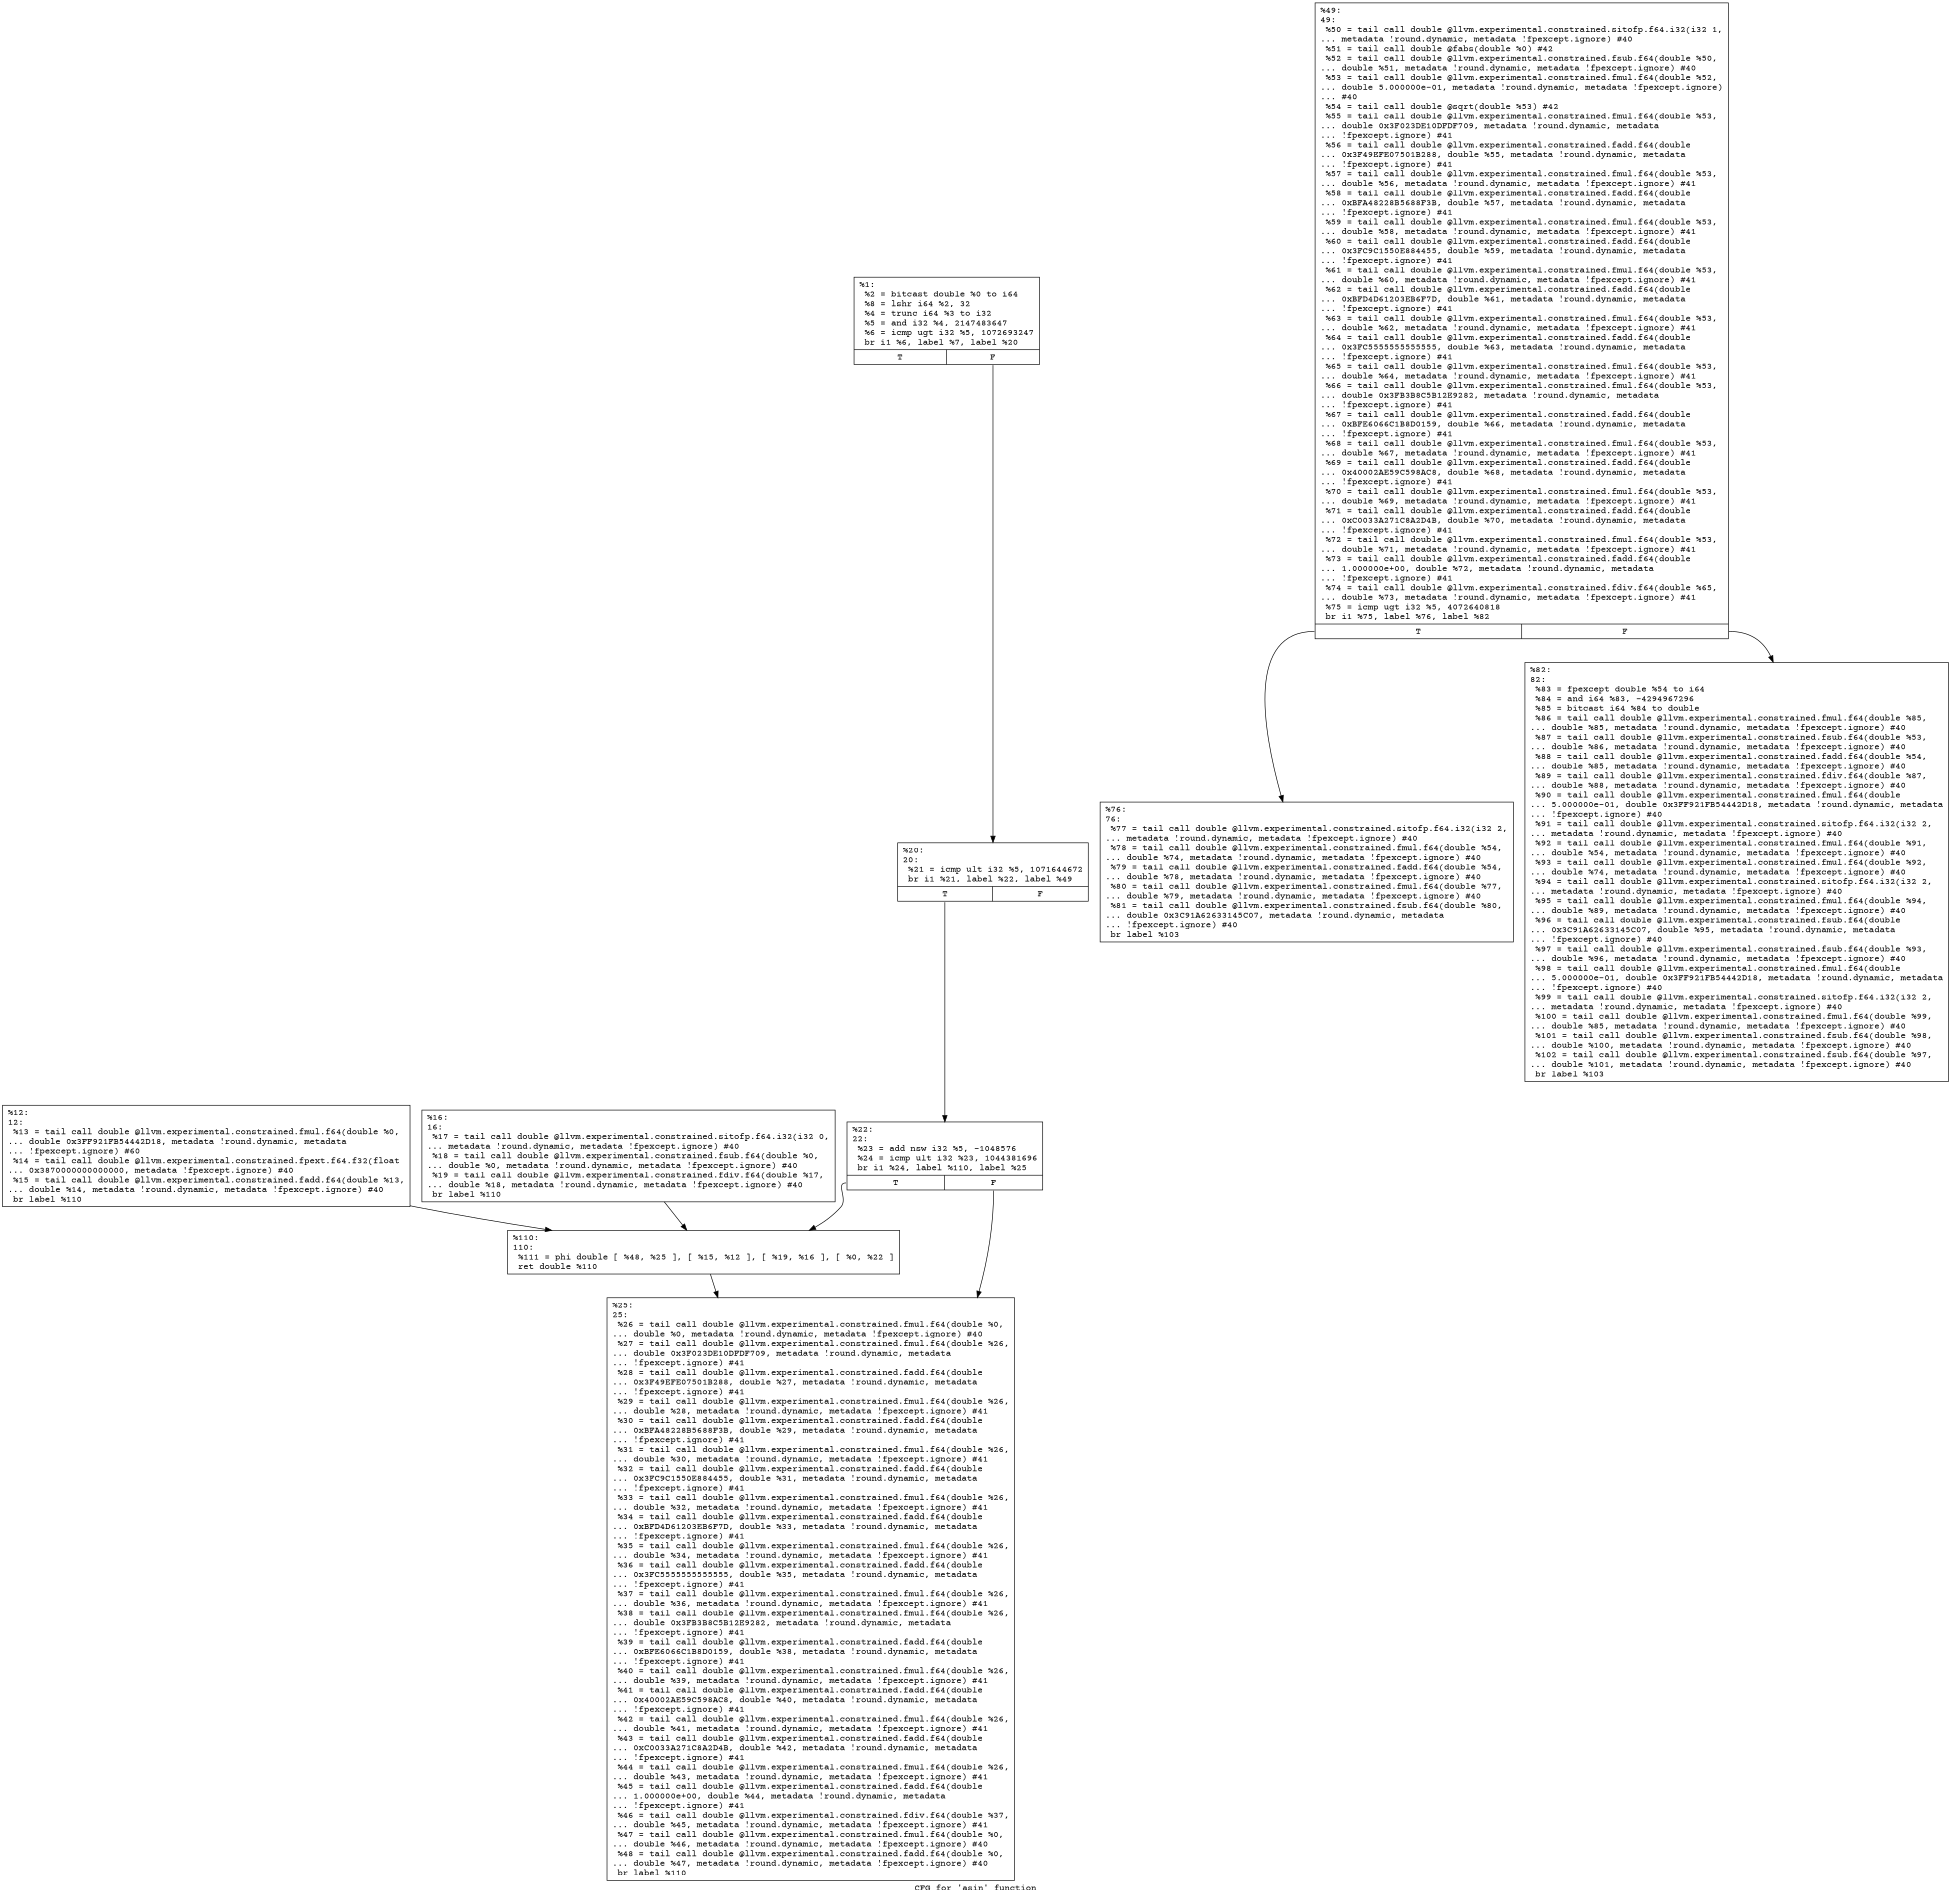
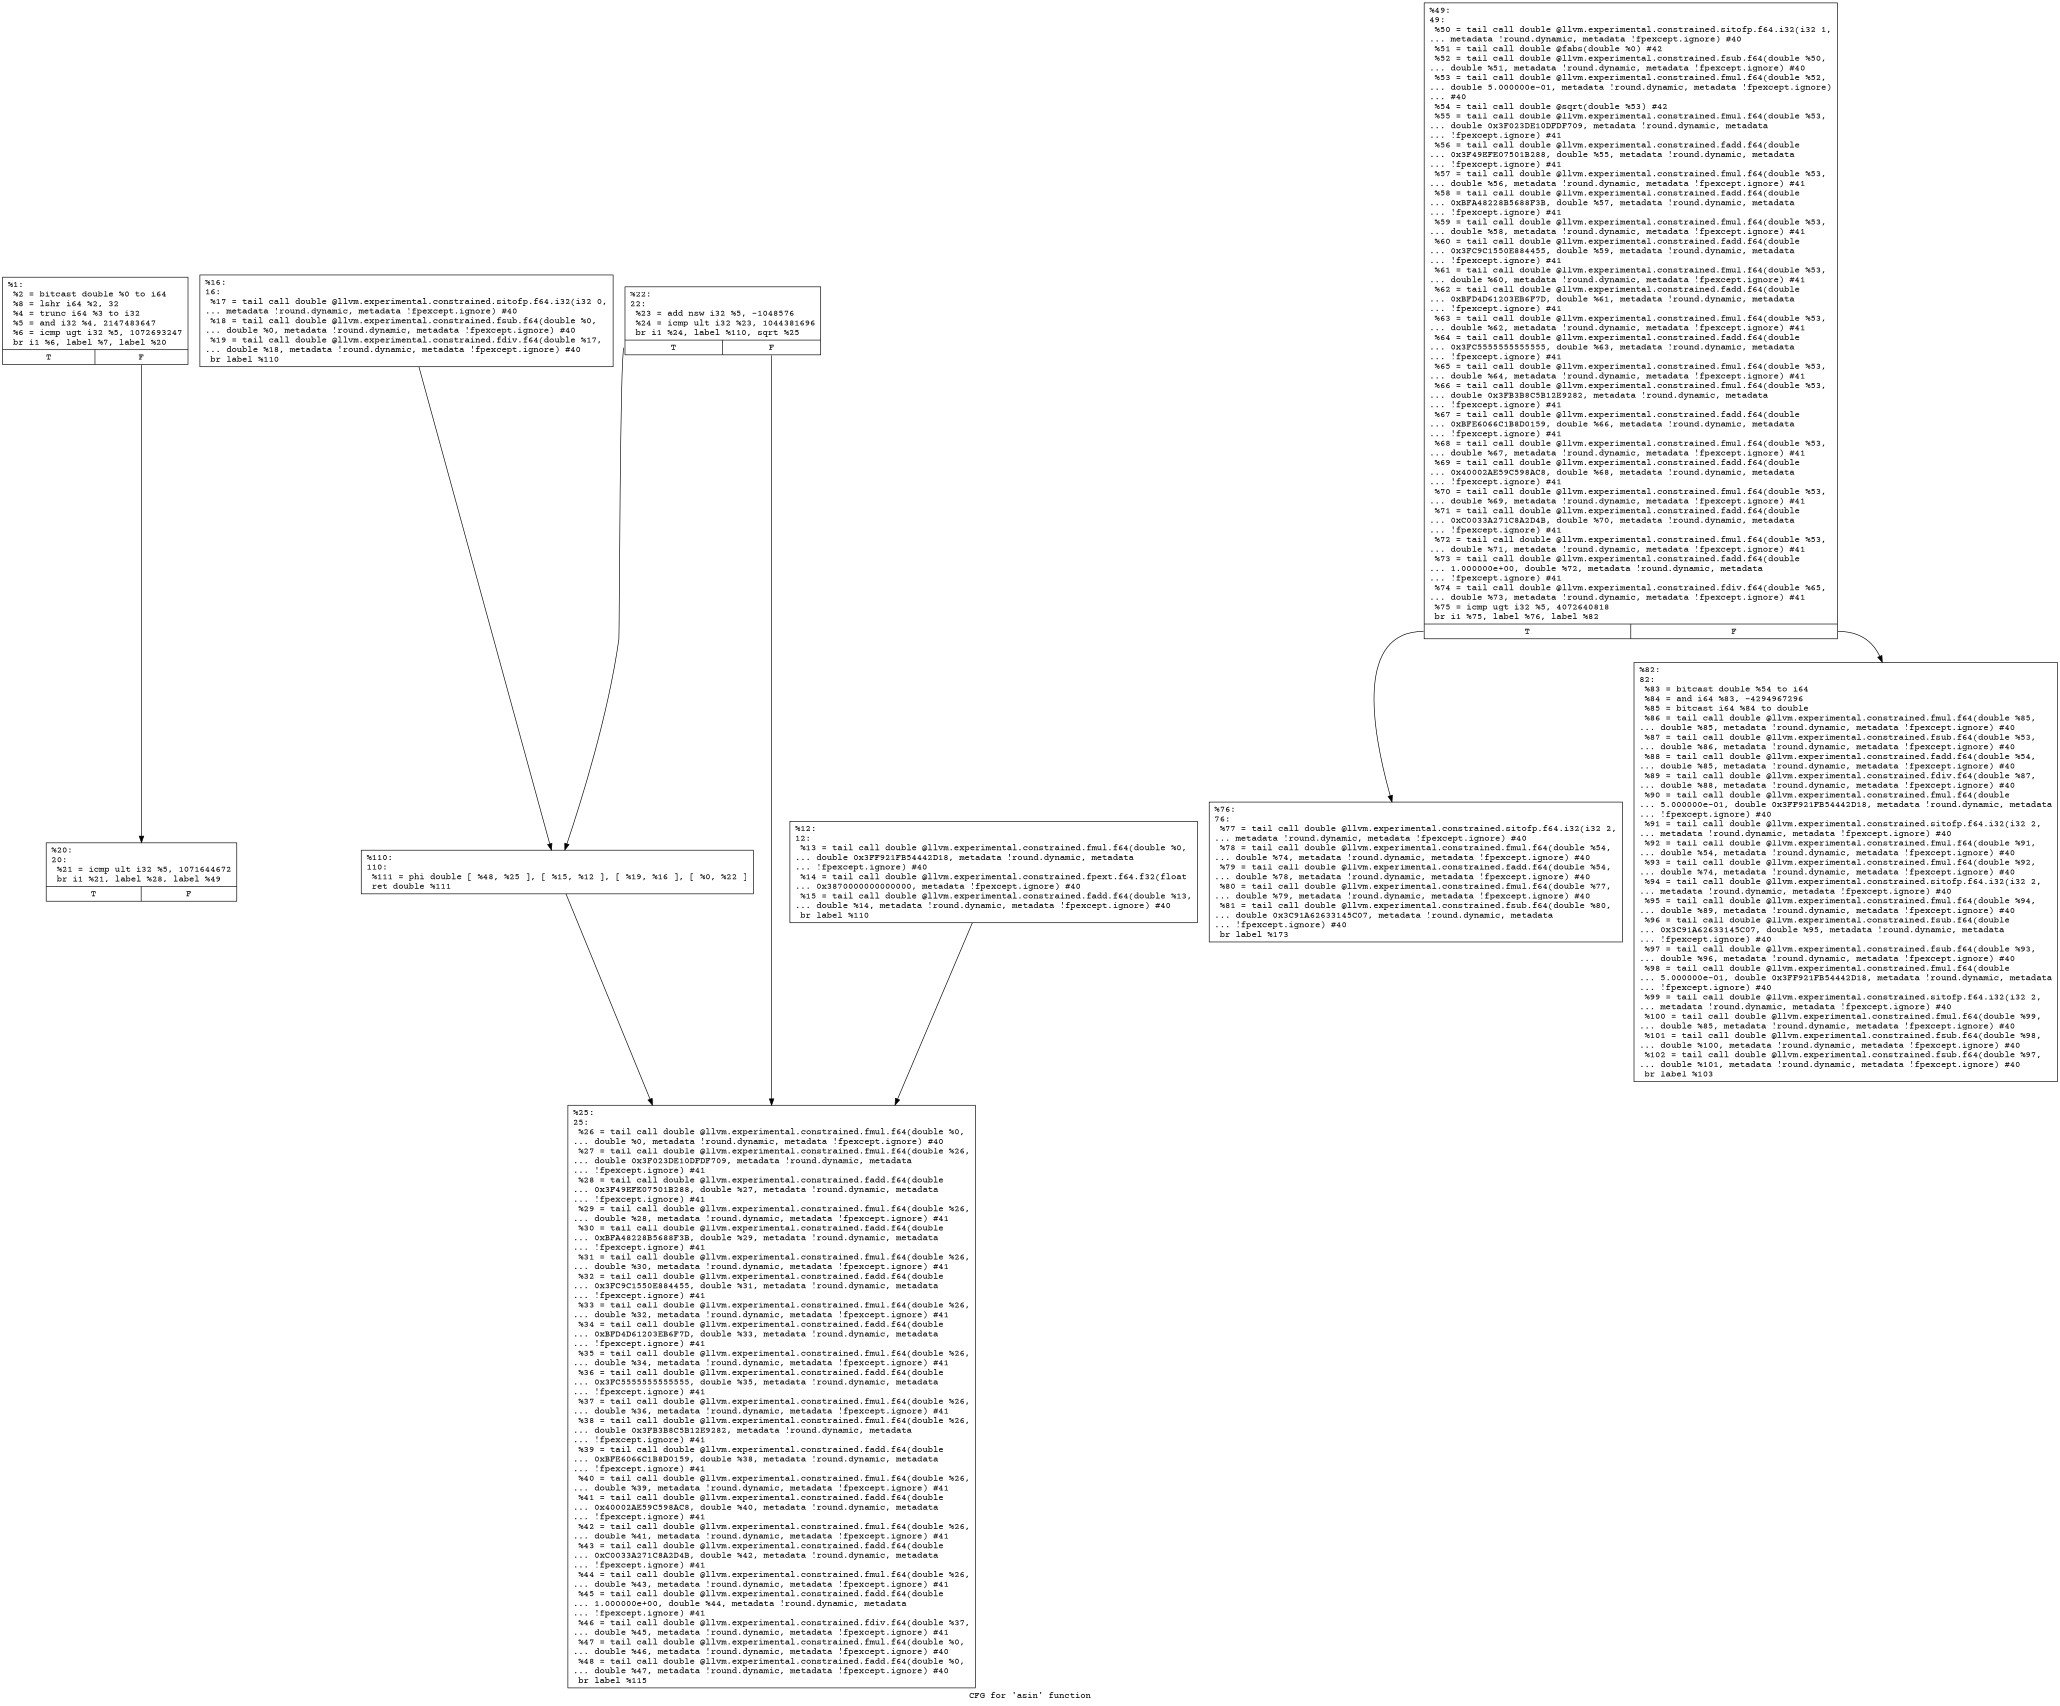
(1618, 689) -> (1724, 689)
(988, 879) -> (136, 879)
(1142, 934) -> (1252, 934)
(945, 1009) -> none
(74, 1151) -> (861, 867)
(940, 1168) -> (715, 332)
(478, 1218) -> (935, 1011)
(555, 1266) -> (409, 886)
(649, 1873) -> (610, 1680)
